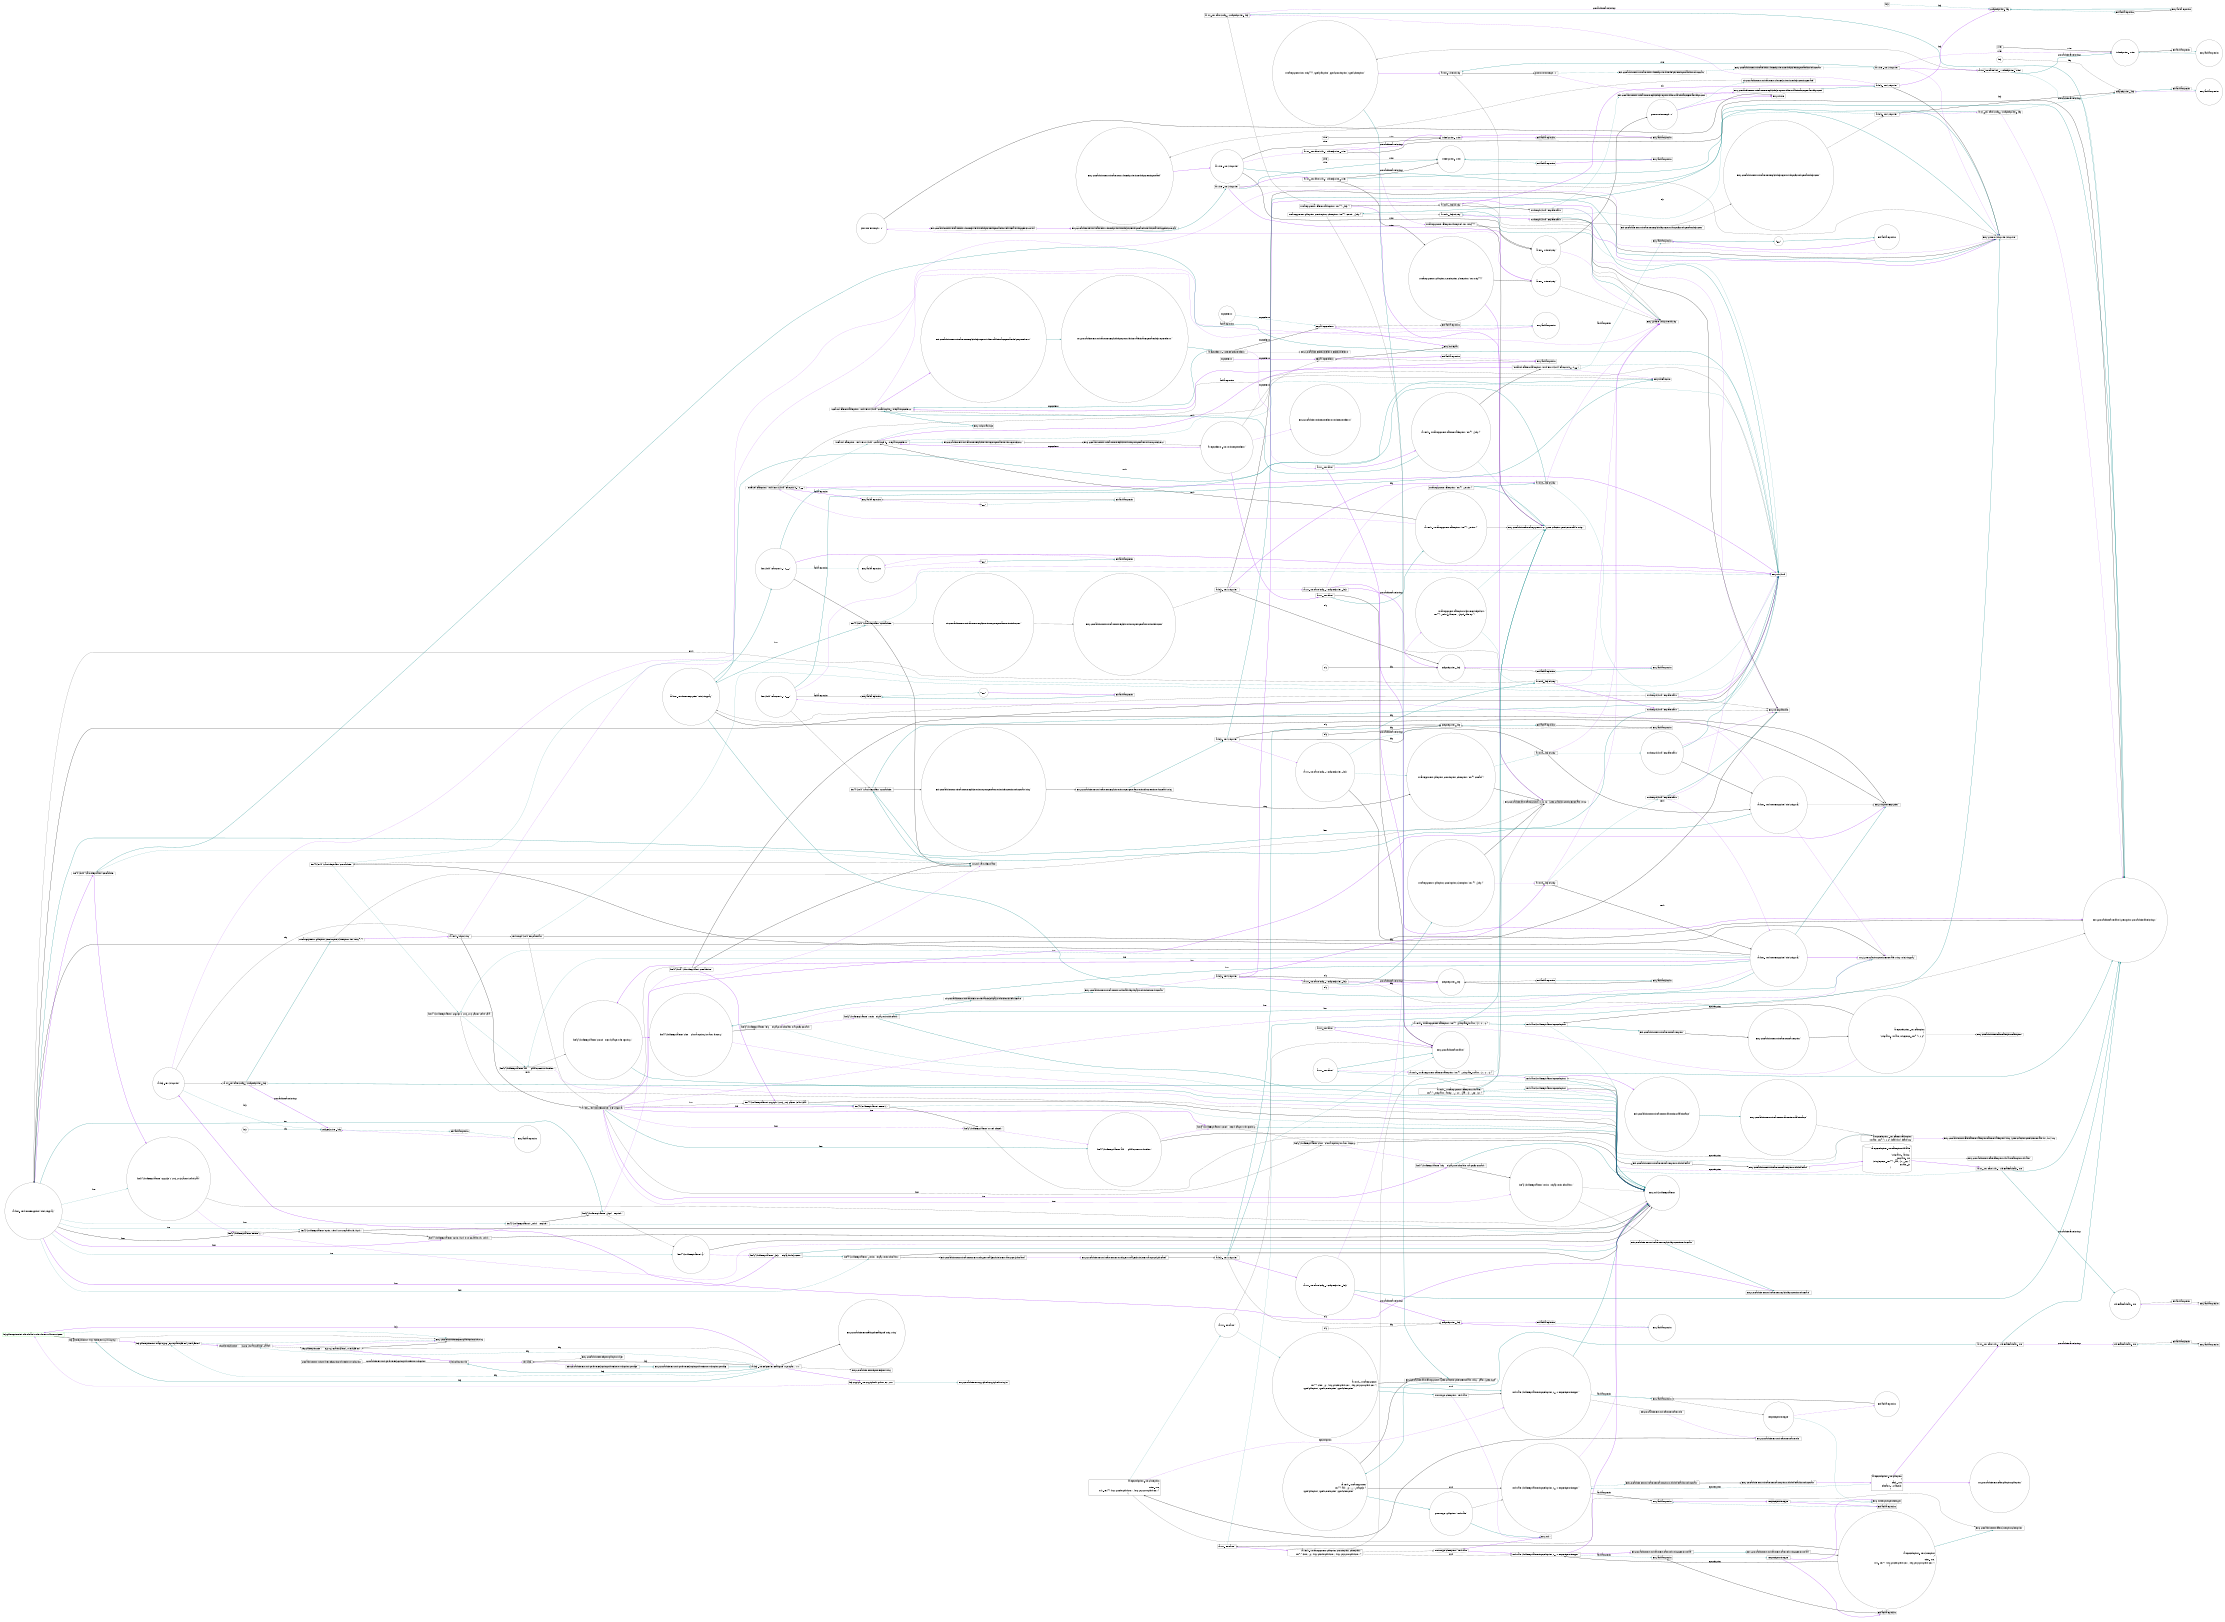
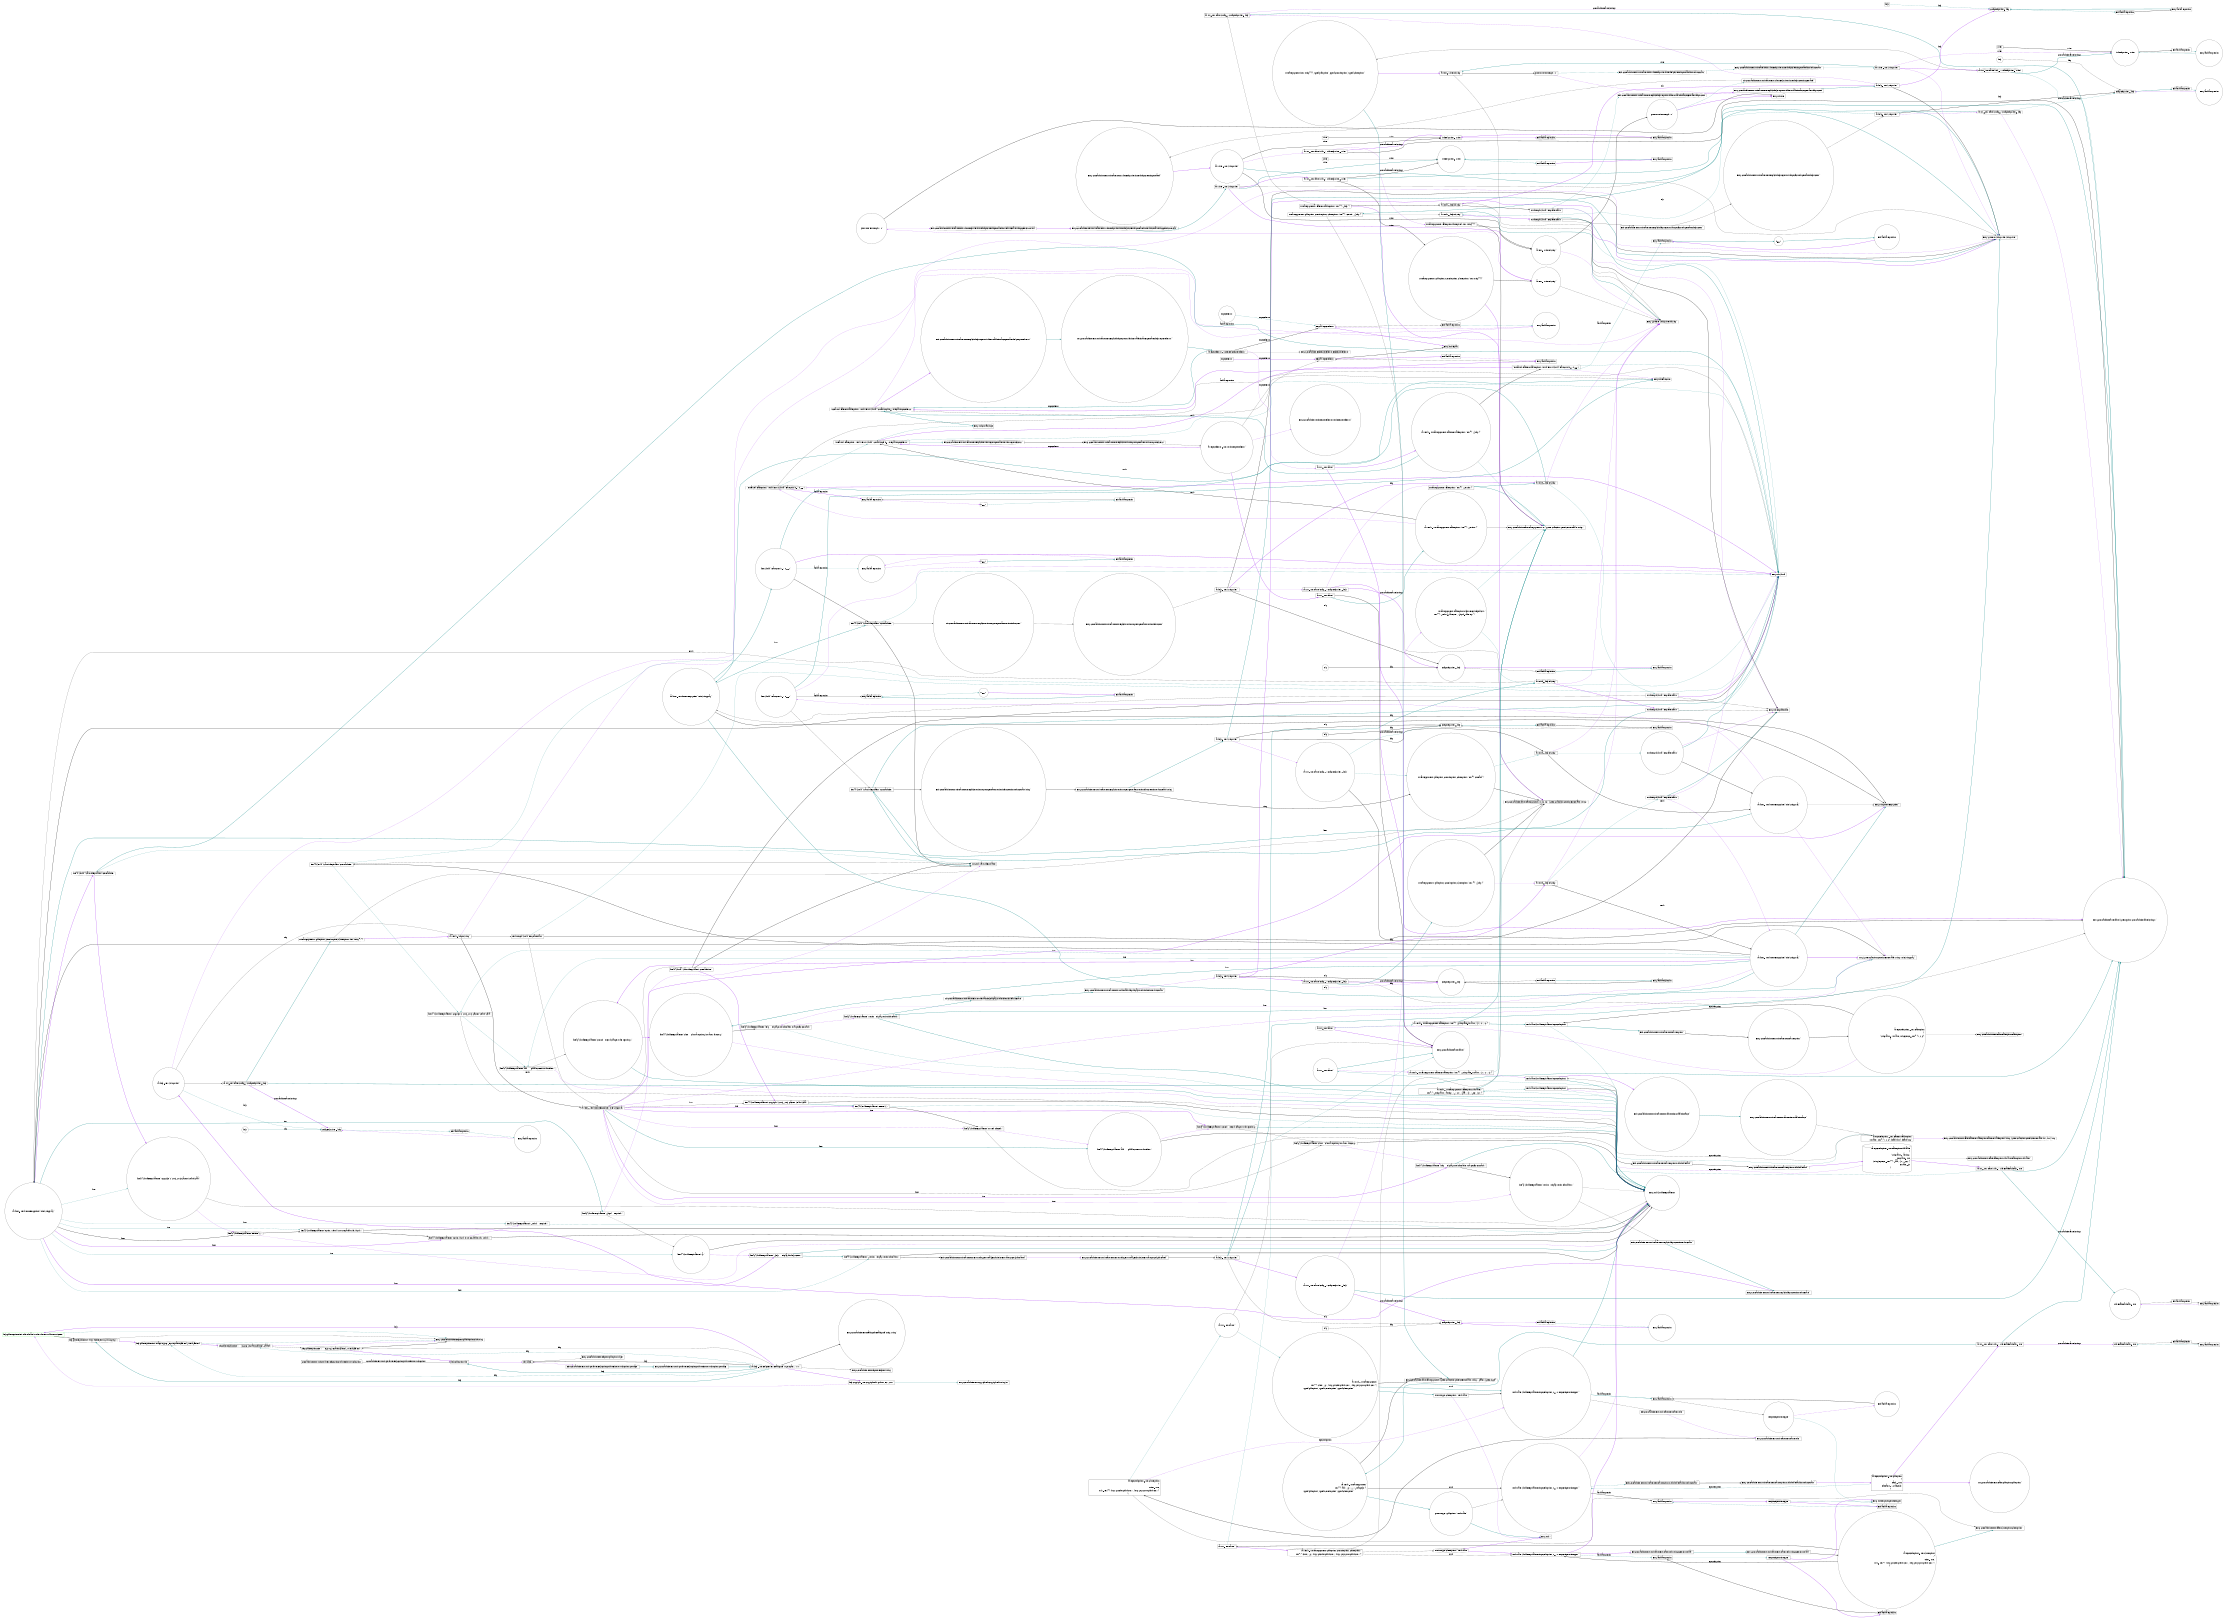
(565, 1219) -> none
